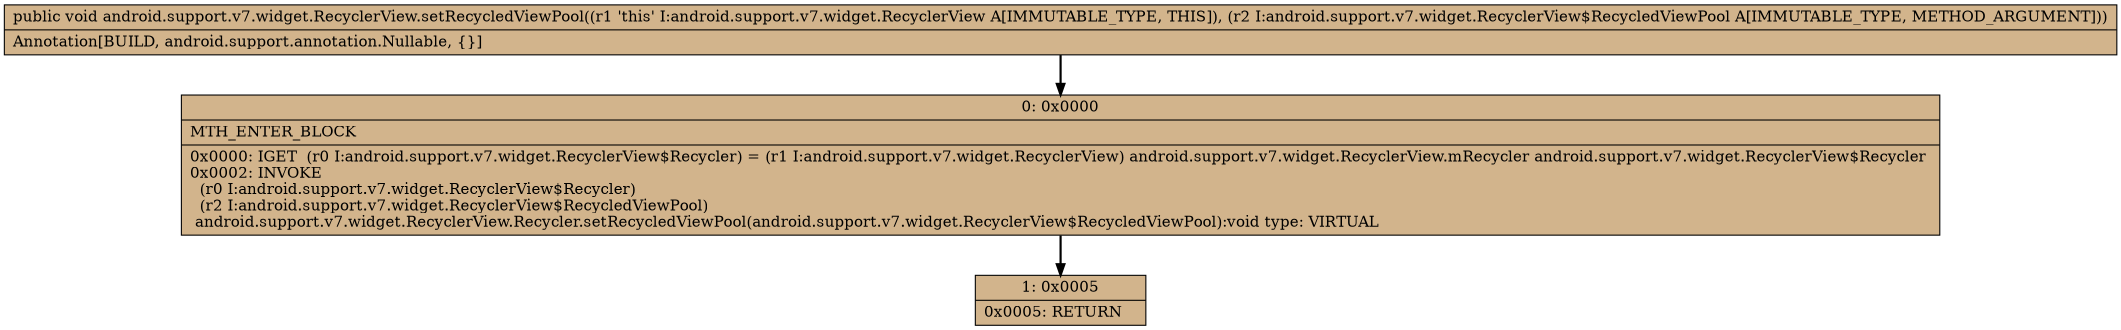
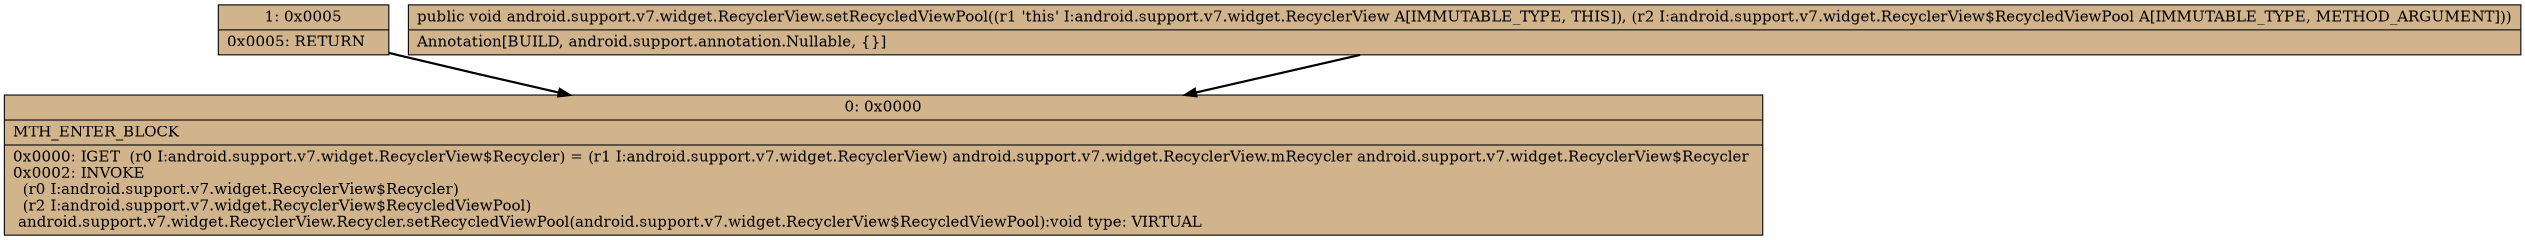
(1061, 250) -> (474, 73)
